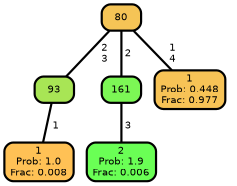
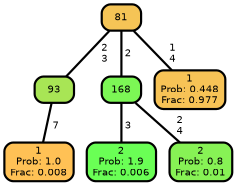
(121, 18) -> (121, 18)
(121, 90) -> (121, 90)
(54, 126) -> (54, 126)
none -> (201, 162)
